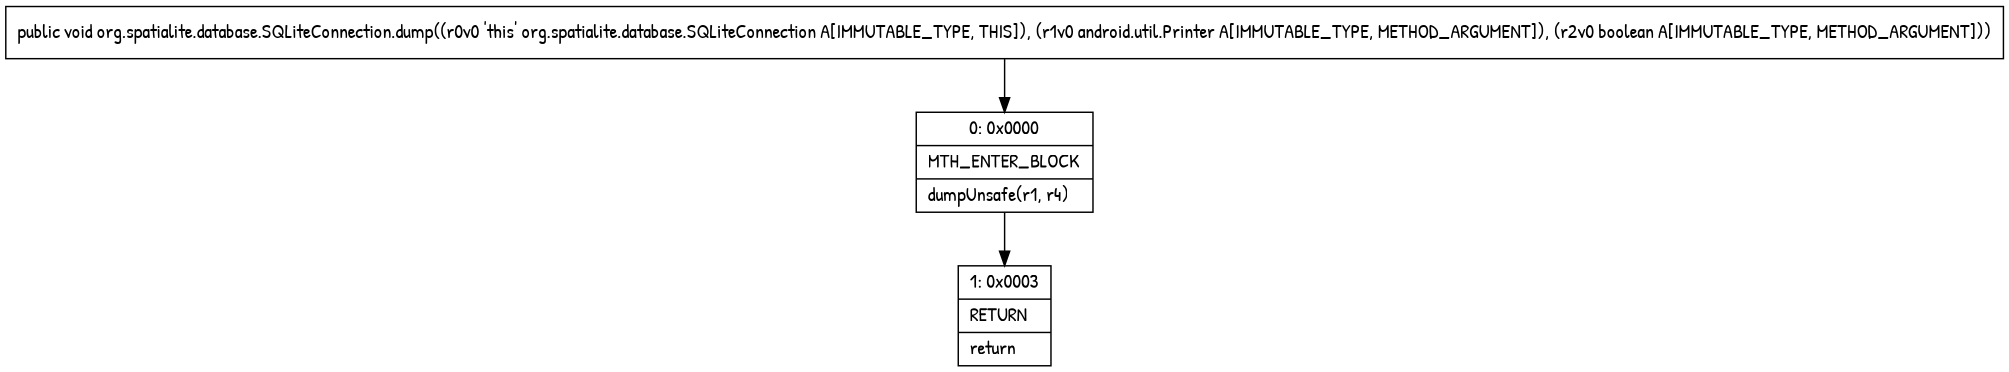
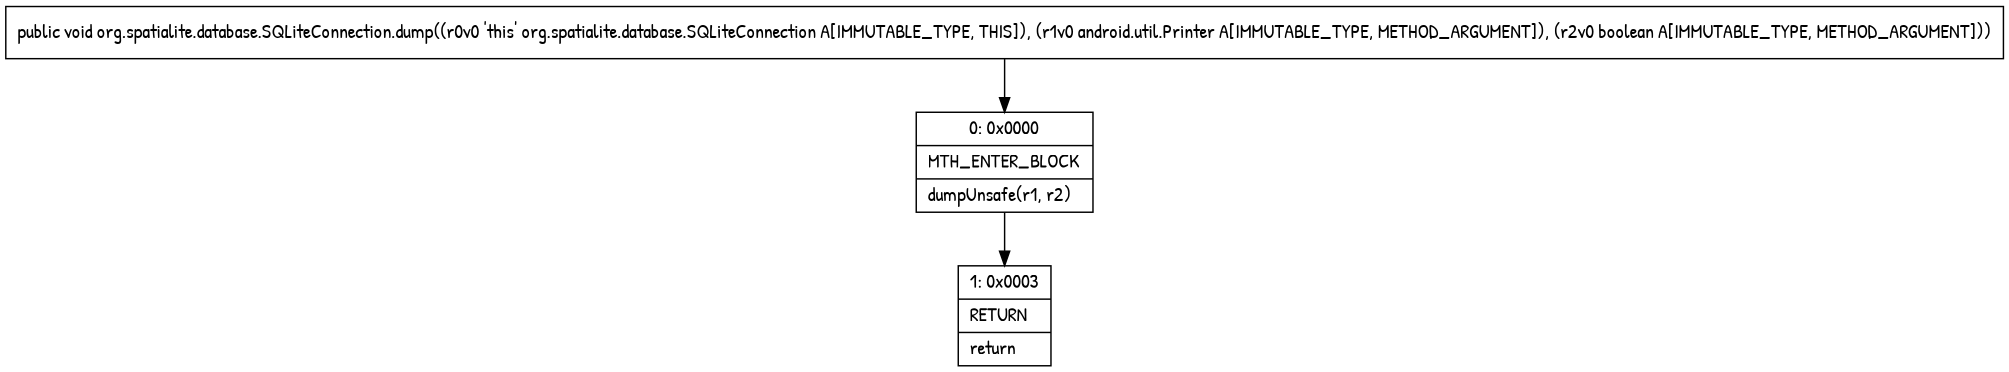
(999, 195) -> (1000, 195)
